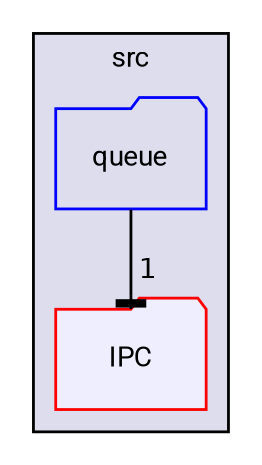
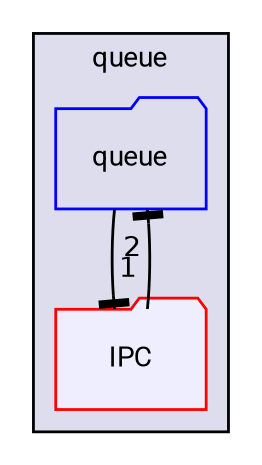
(131, 60) -> (131, 60)
none -> (150, 266)
